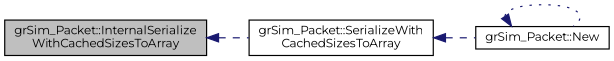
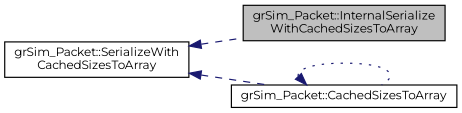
(234, 38) -> (222, 41)
(542, 38) -> (344, 96)
